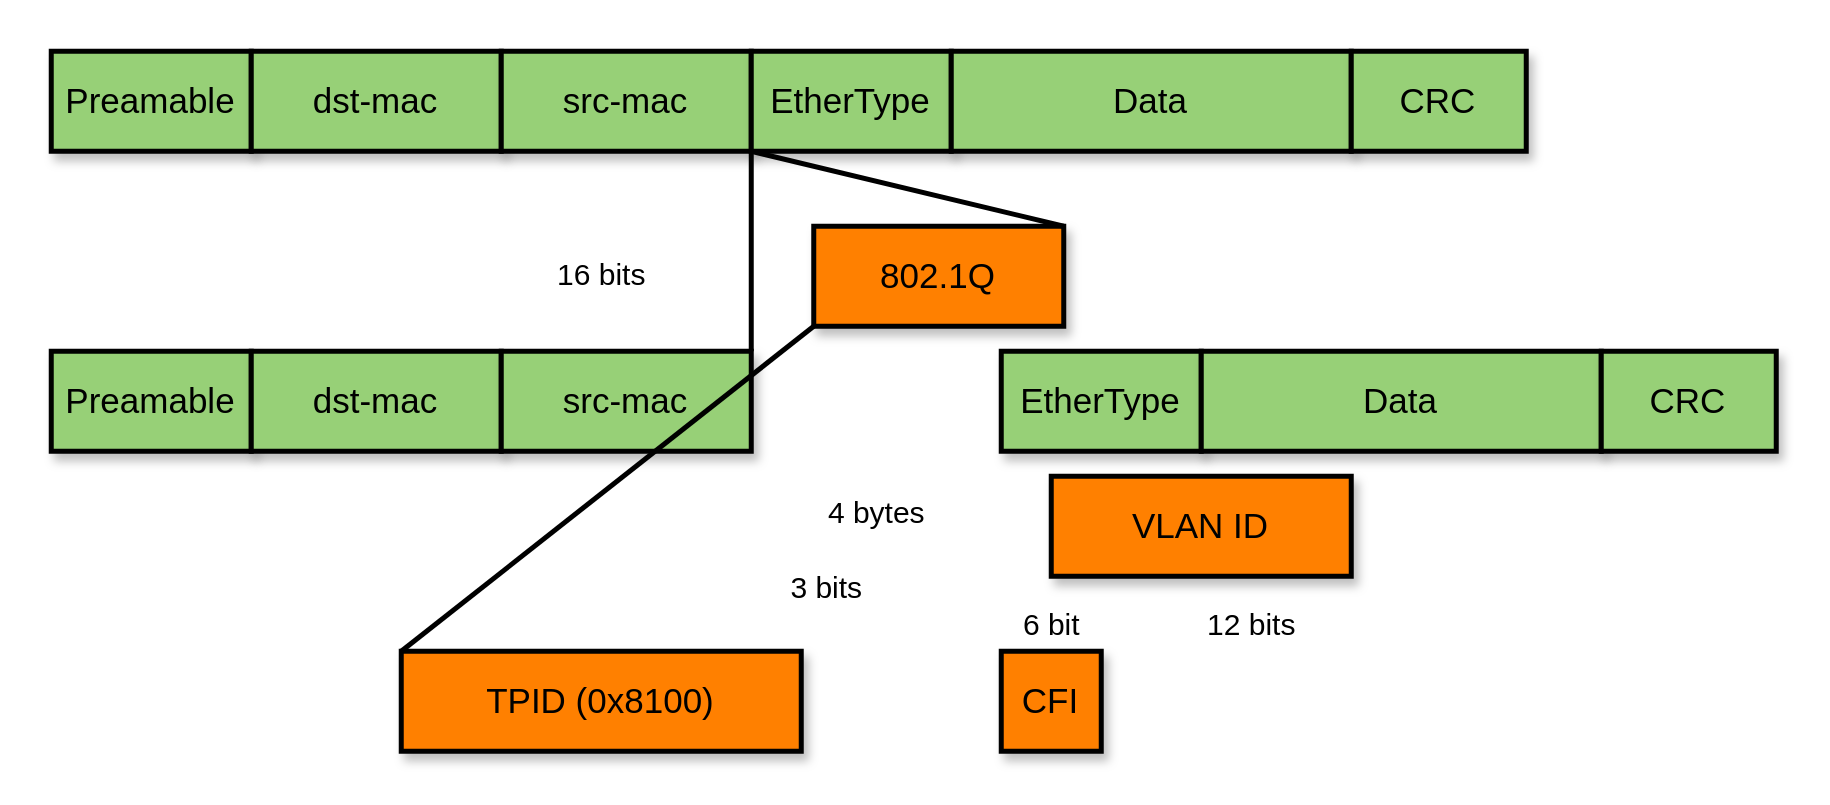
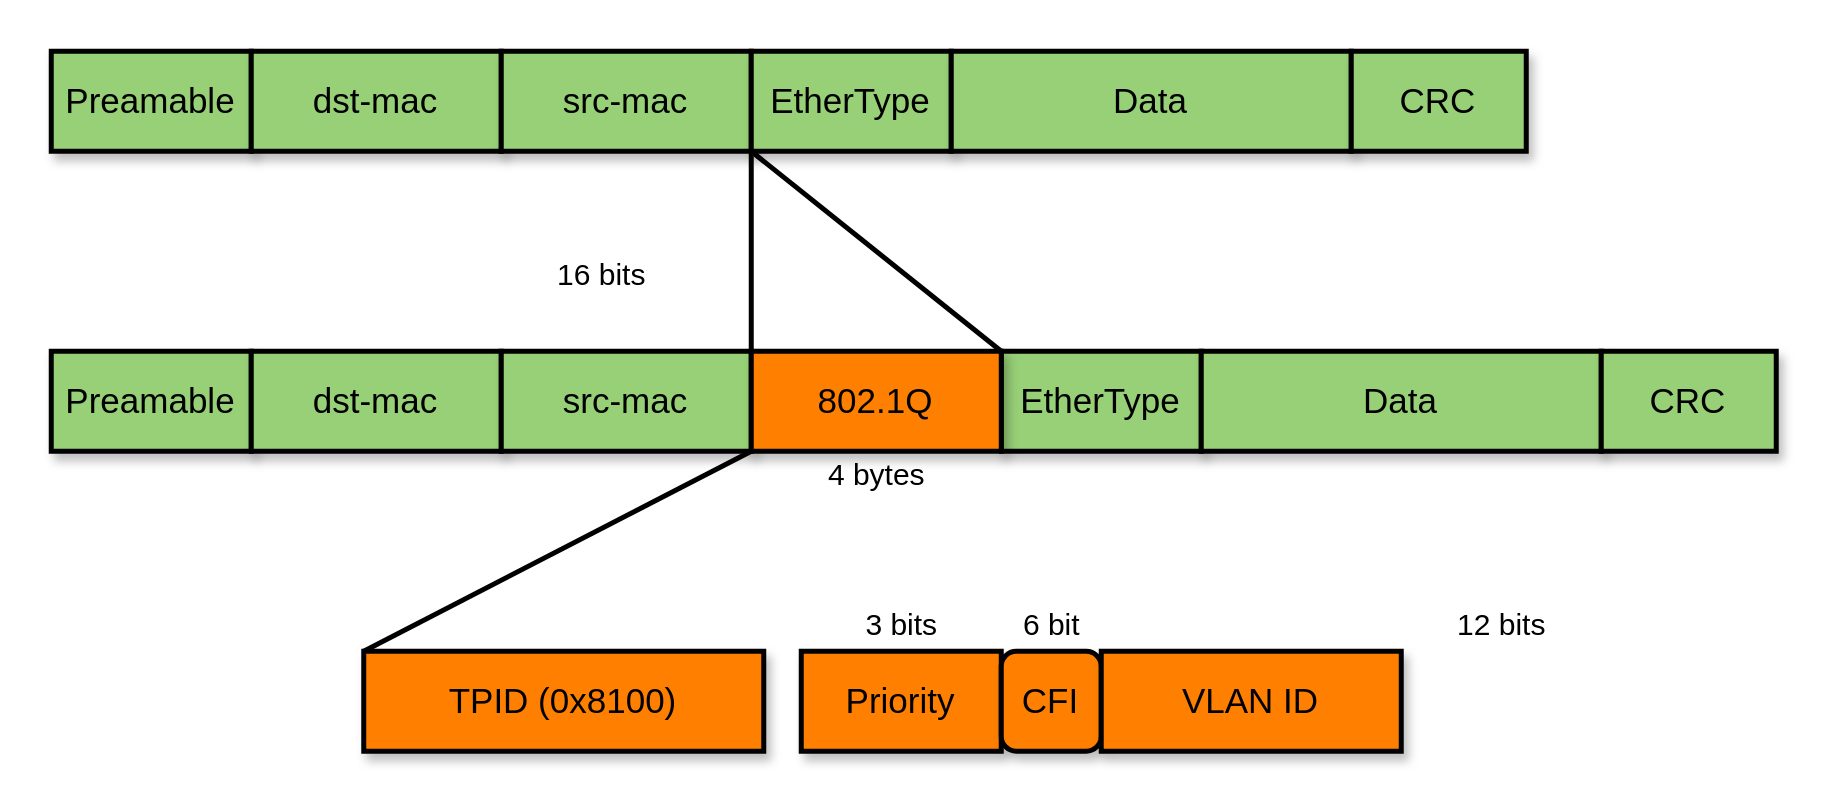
(939, 276) -> (876, 401)
(876, 514) -> (876, 476)
(1201, 526) -> (1251, 701)
(826, 589) -> (901, 626)
(1251, 626) -> (1501, 626)
(601, 701) -> (564, 701)
none -> (901, 701)
(1051, 701) -> (1051, 701)
